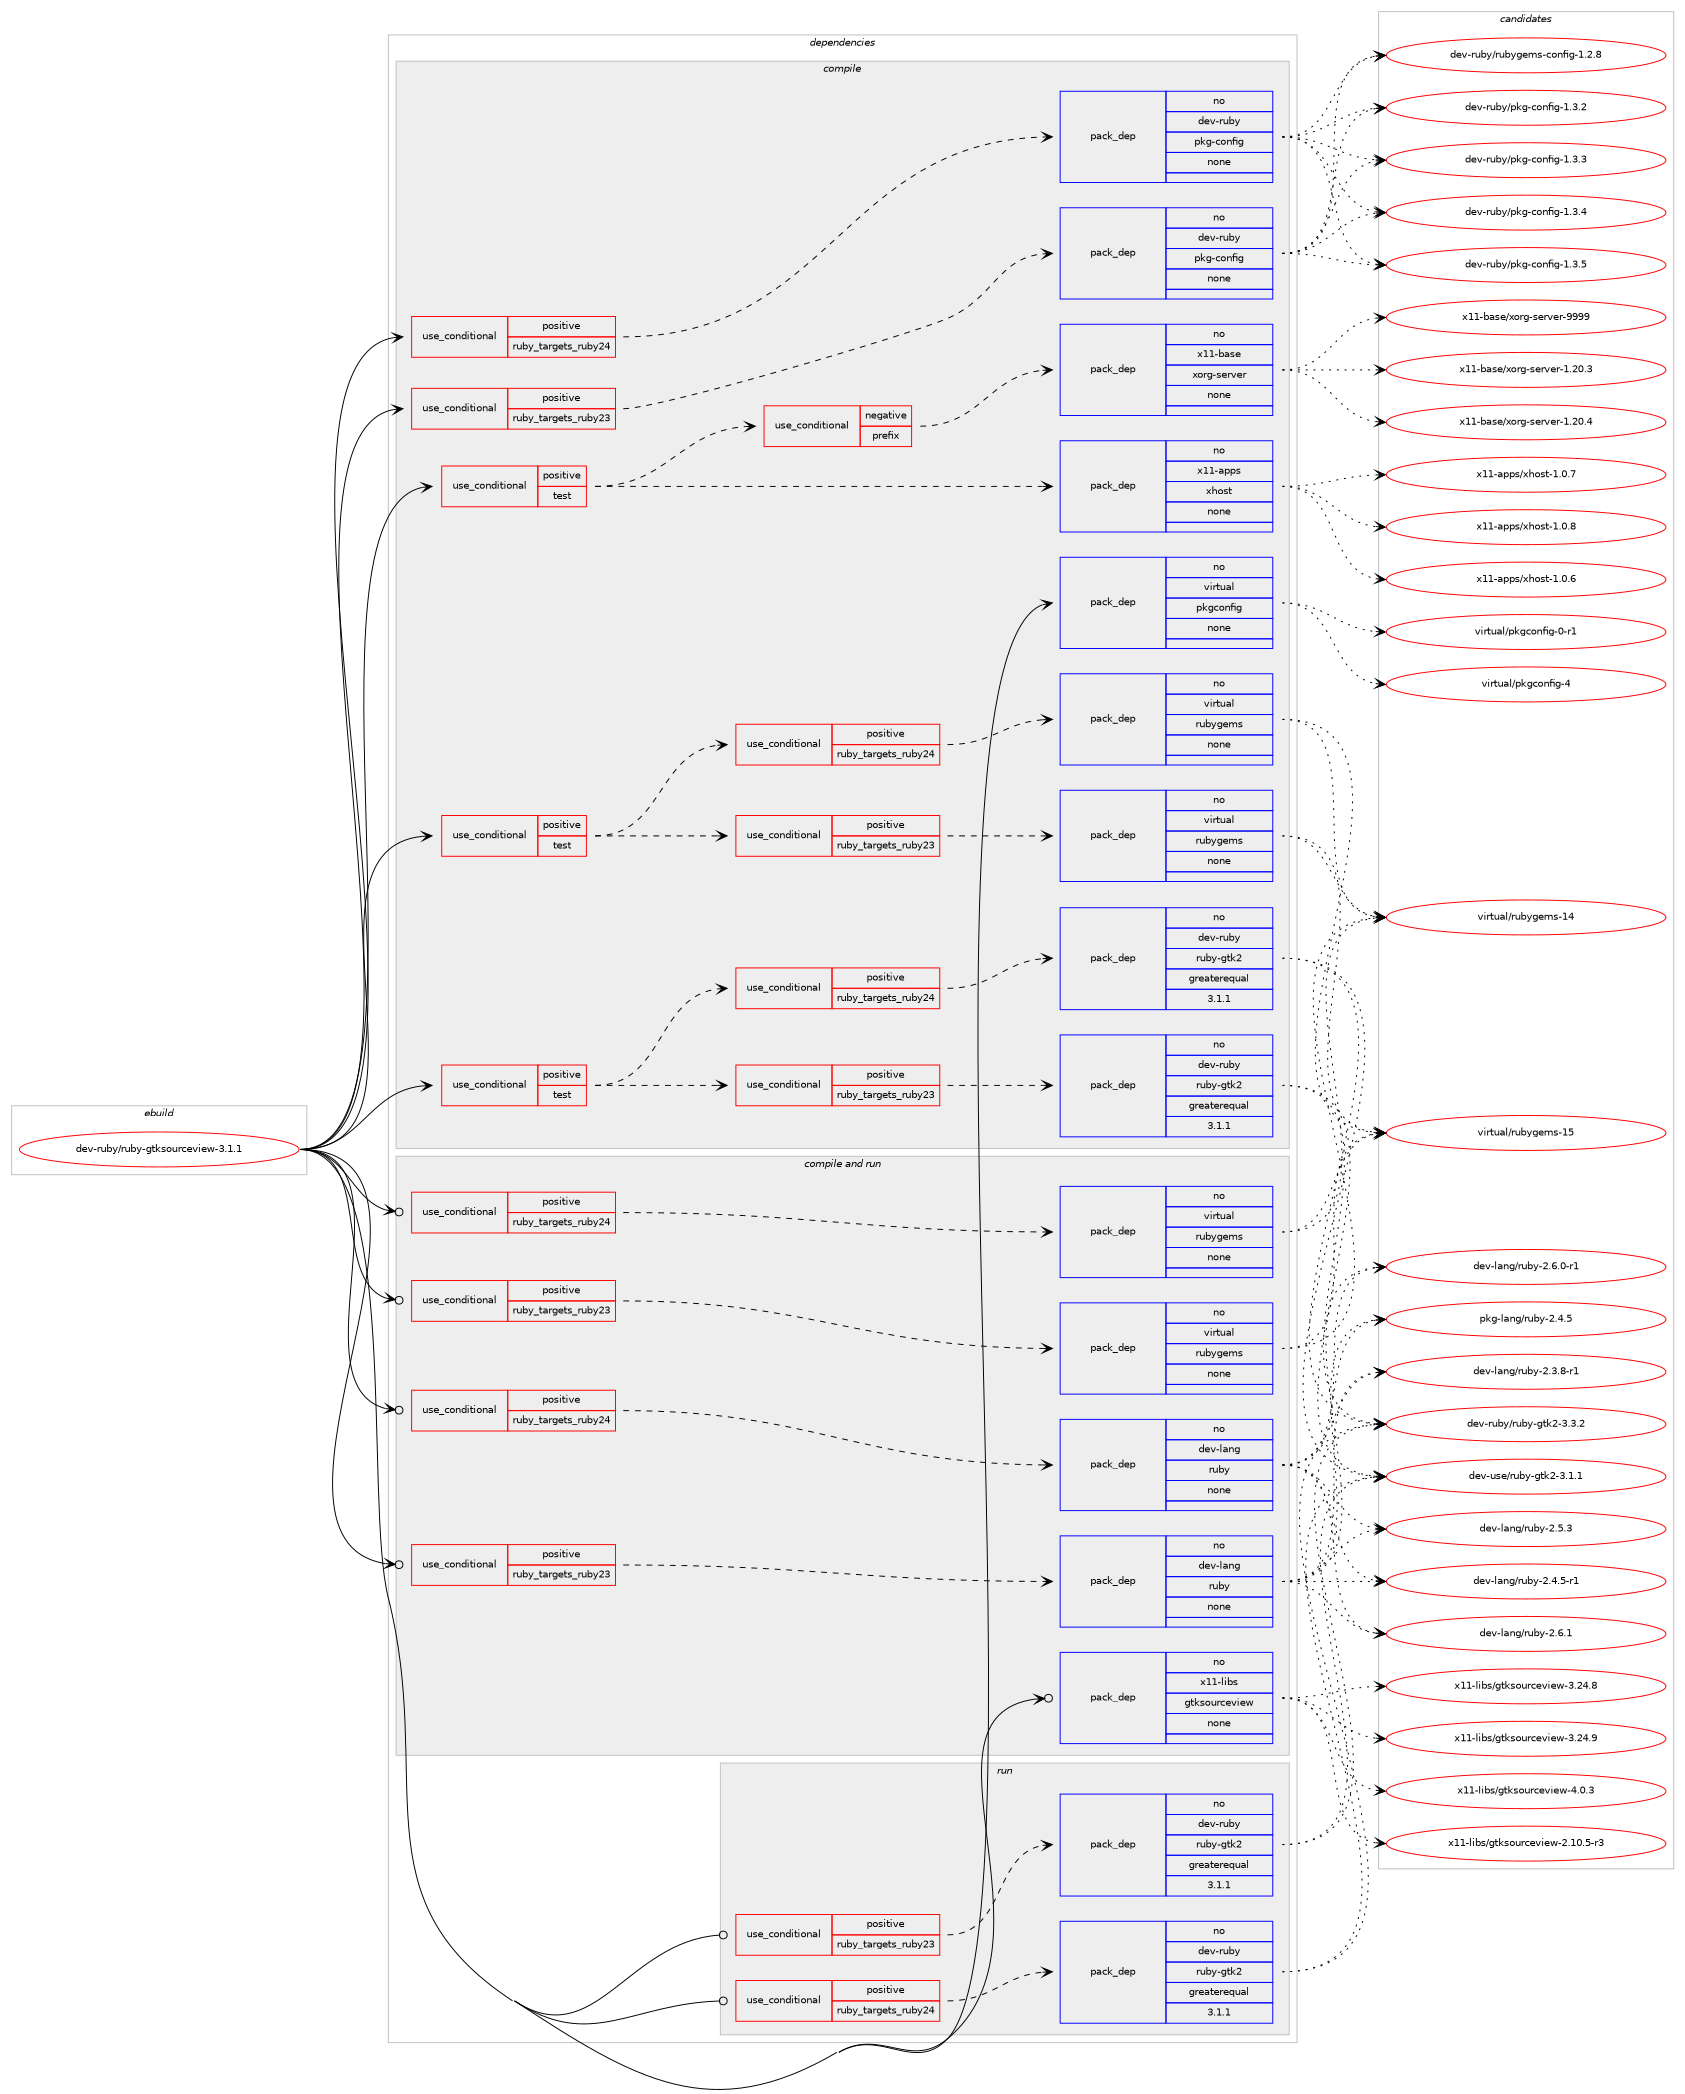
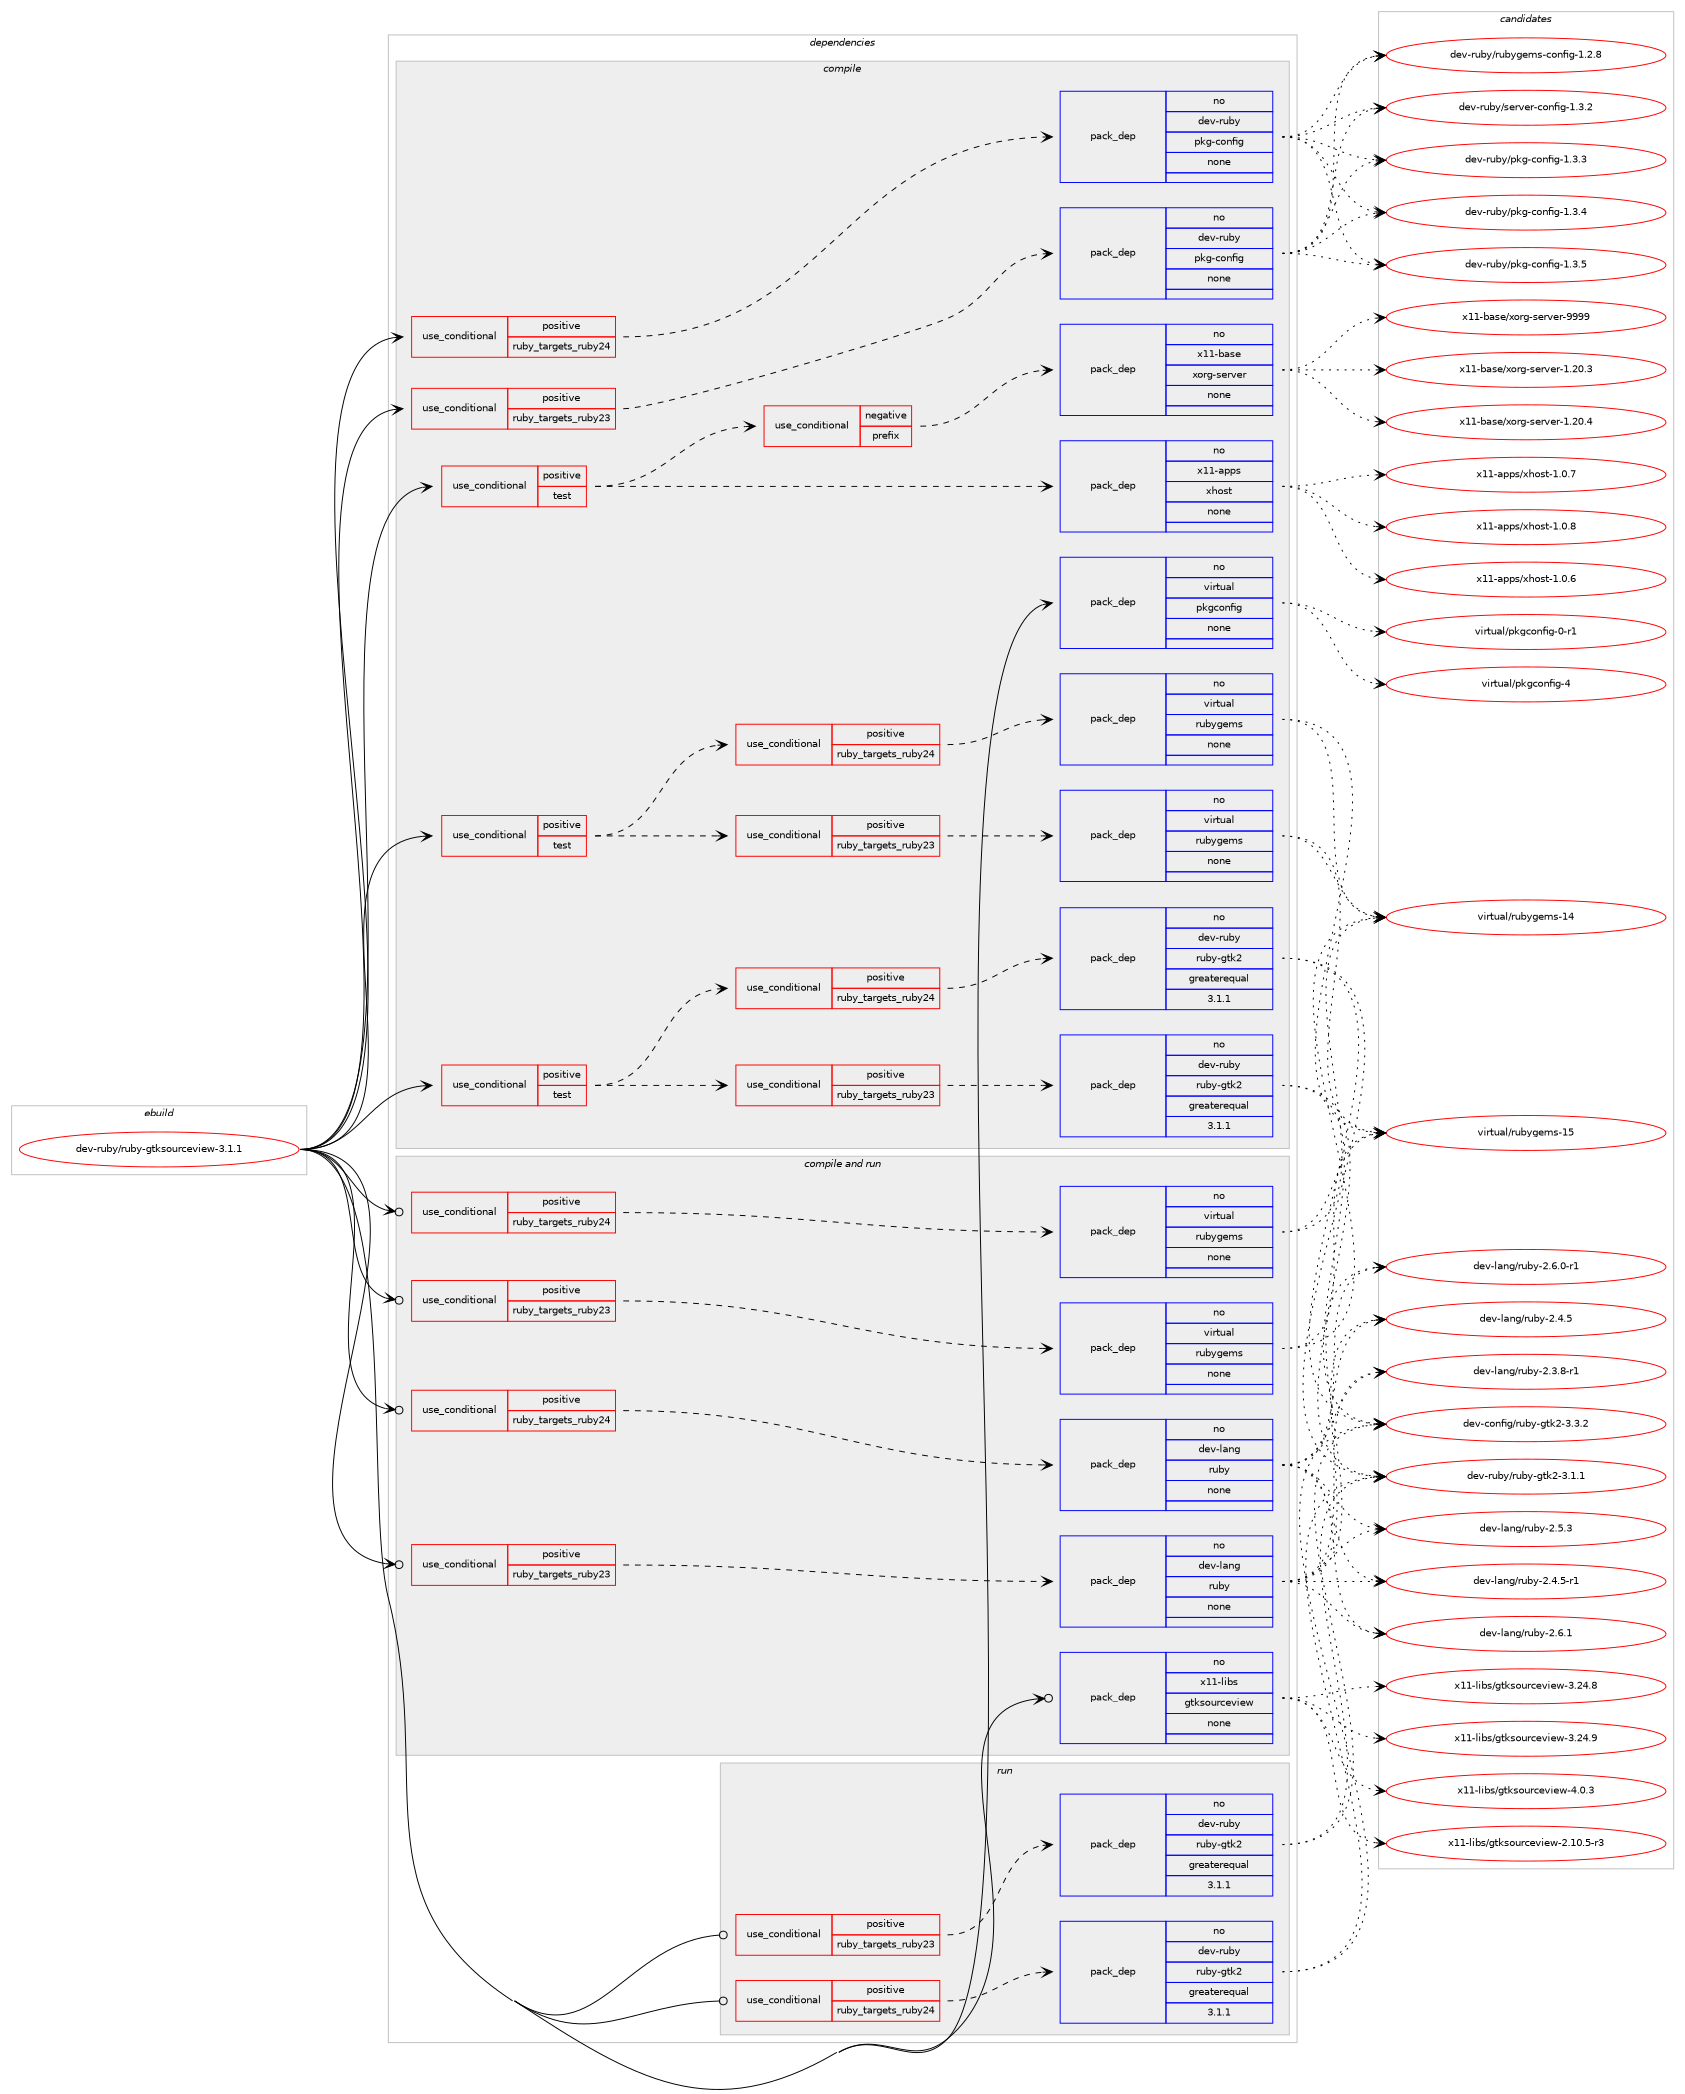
(1526, 108) -> (1526, 108)
(1526, 1319) -> (1526, 1319)
(1526, 1424) -> (1526, 1424)
(1526, 1477) -> (1526, 1477)
